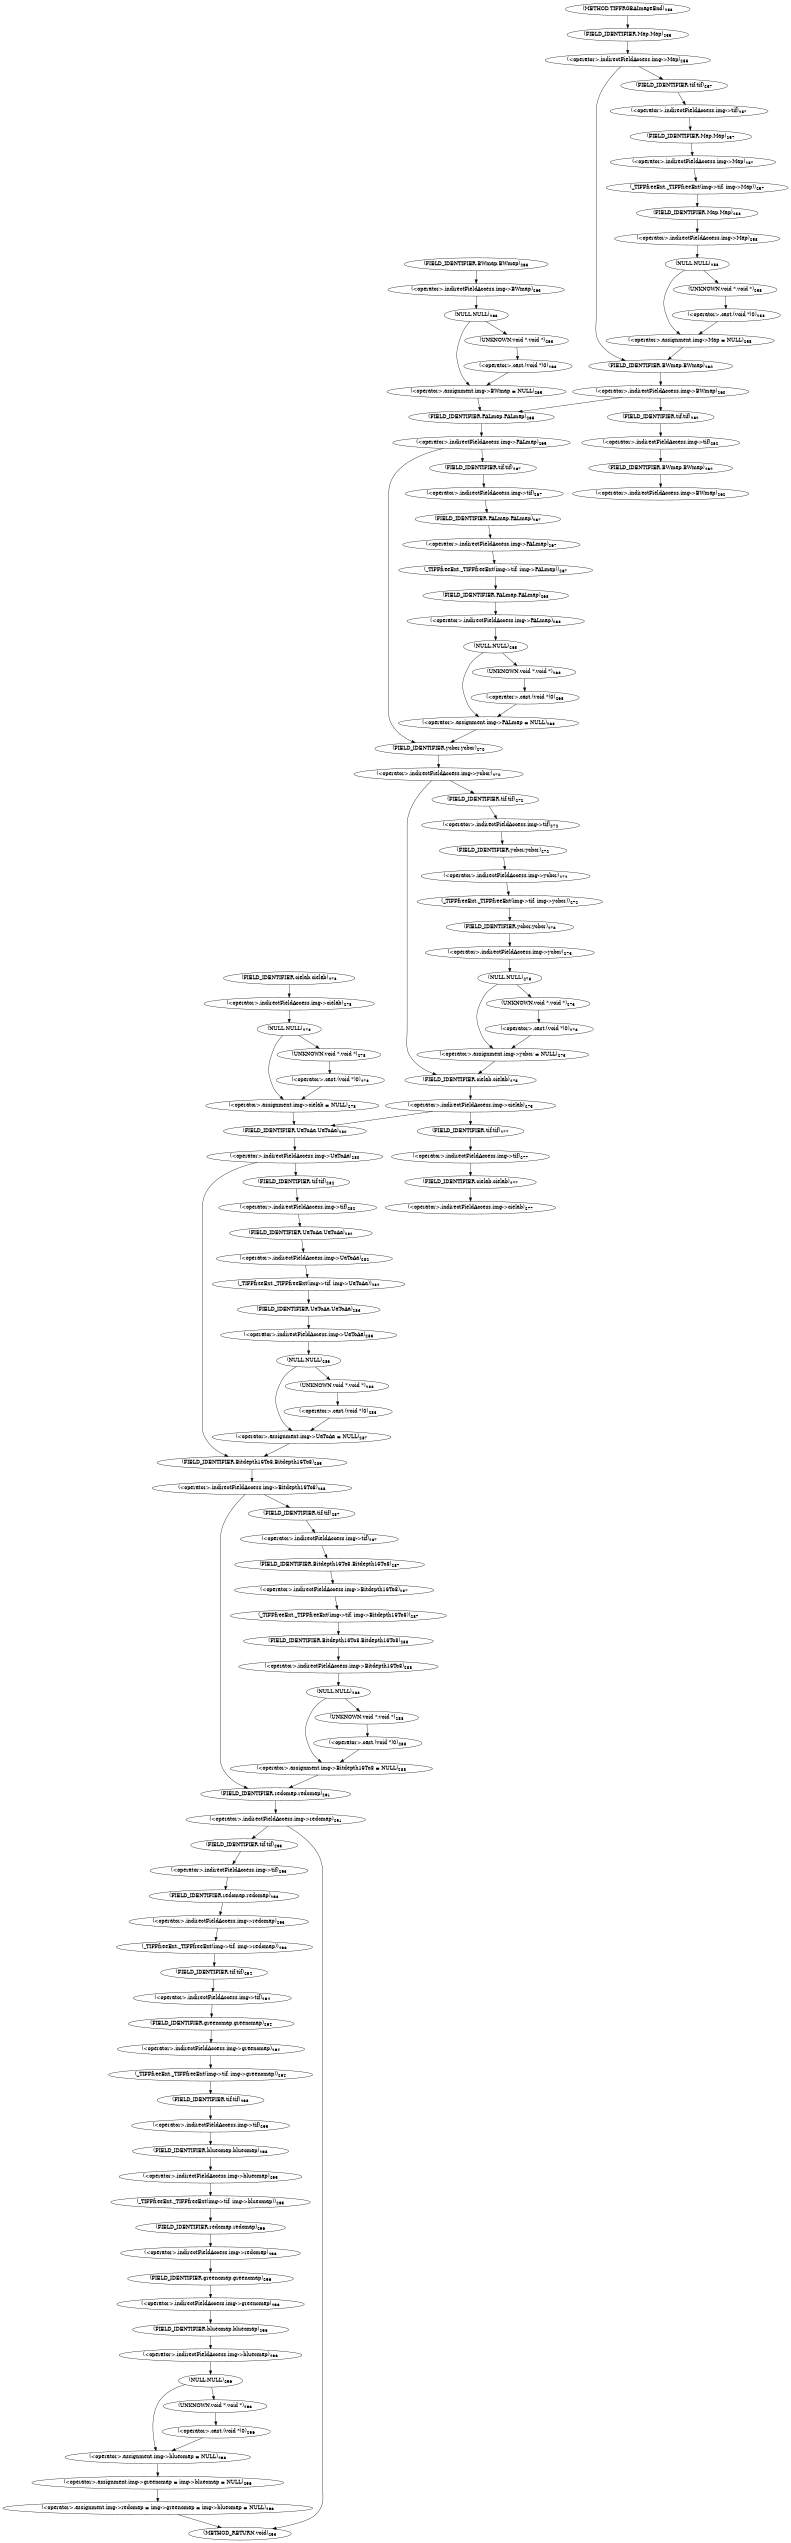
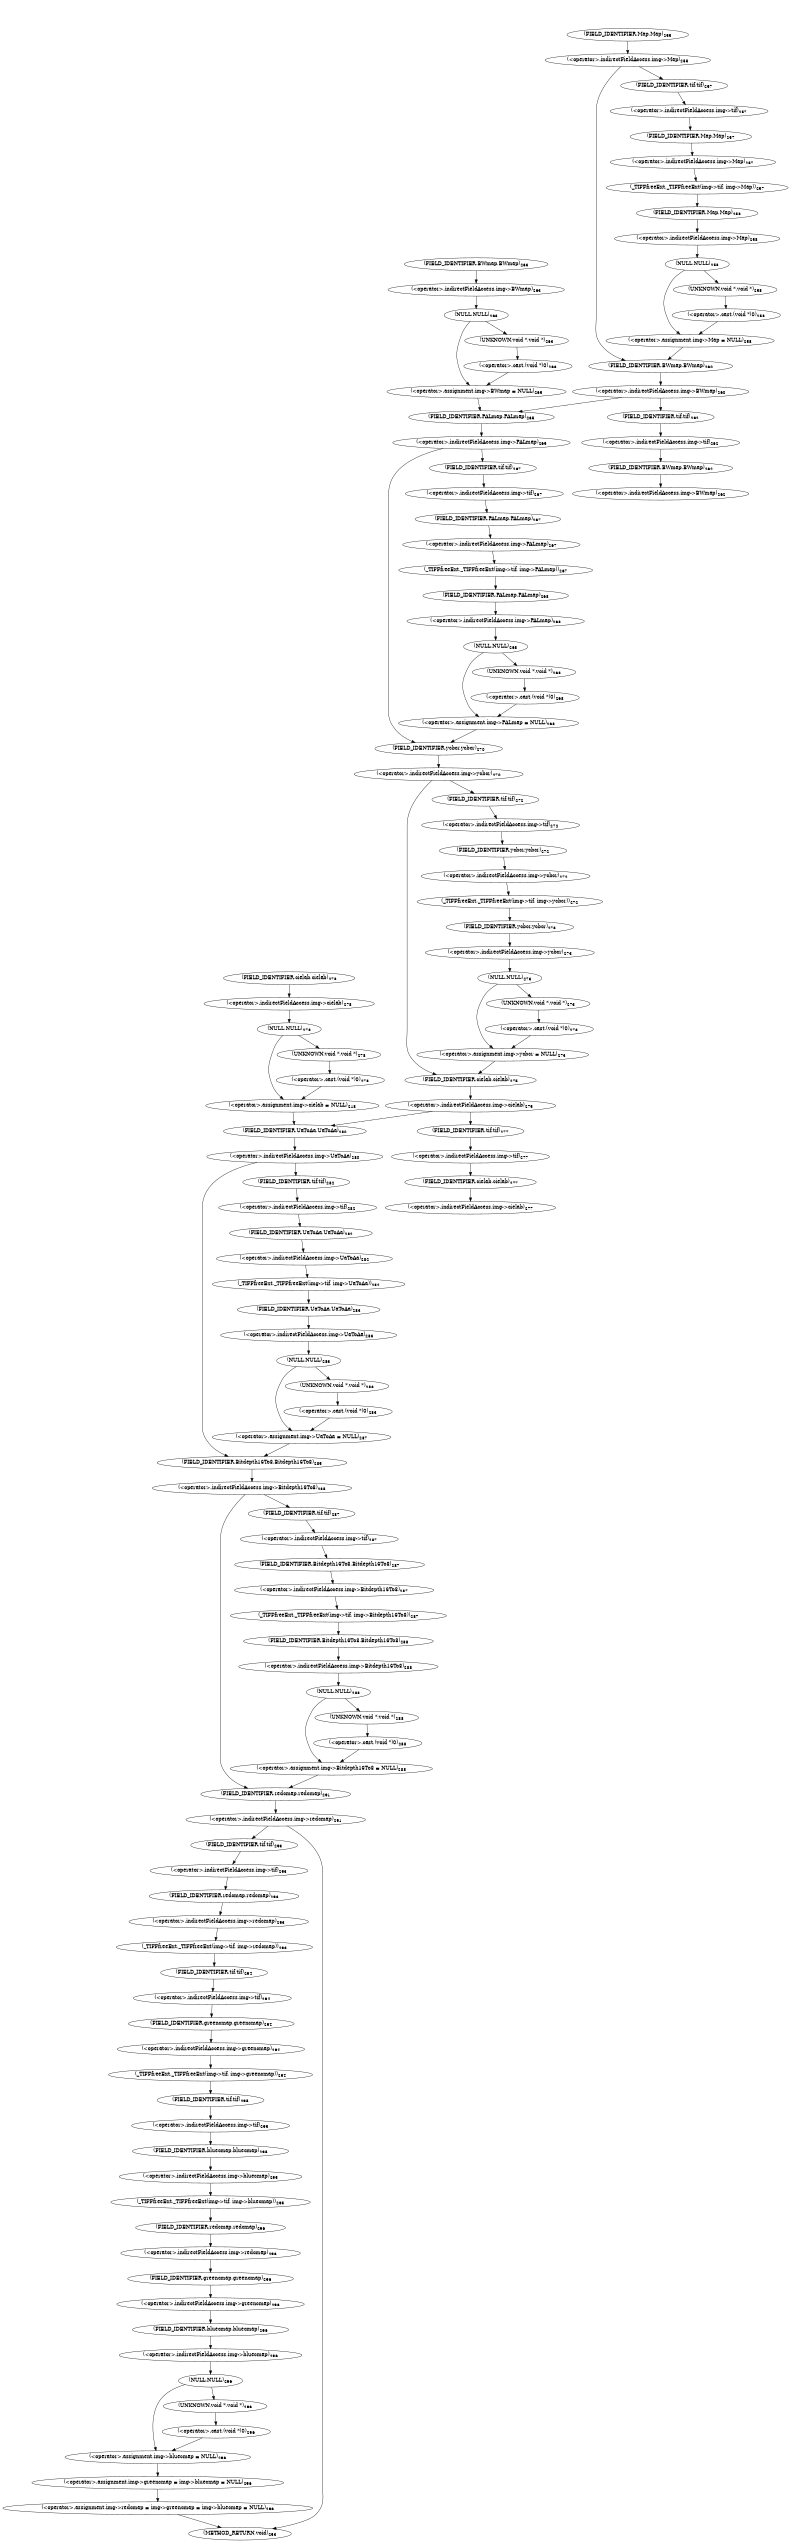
(628, 9) -> none
(352, 1105) -> (352, 1105)
